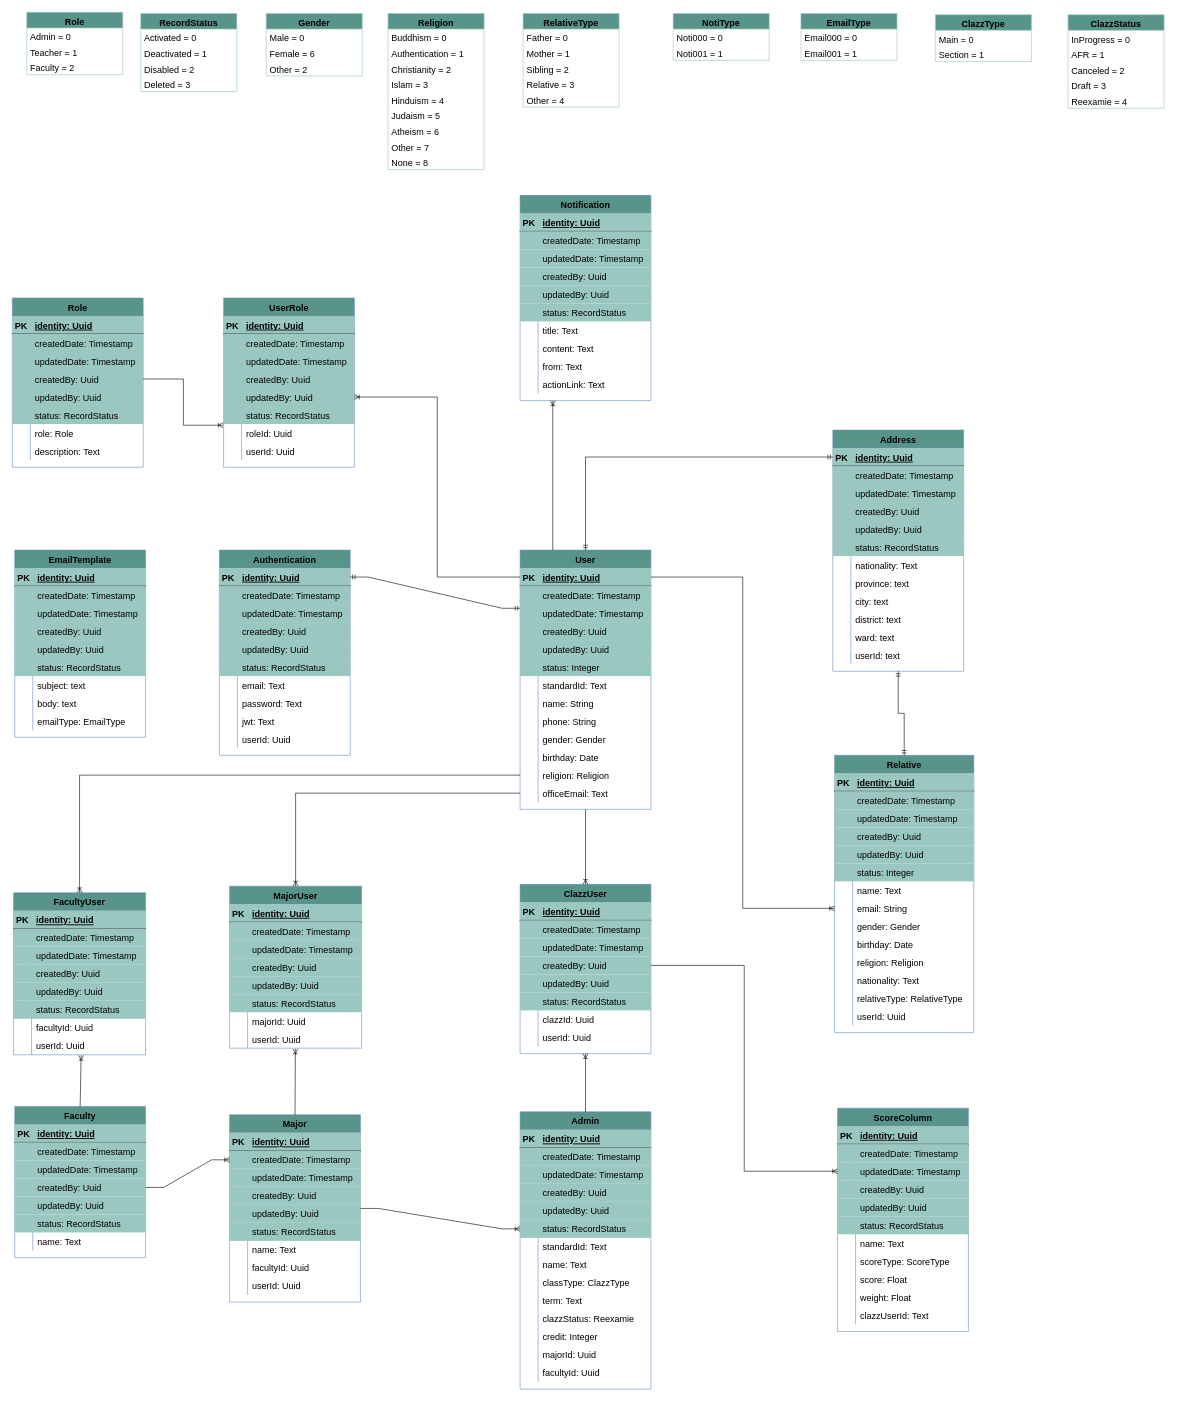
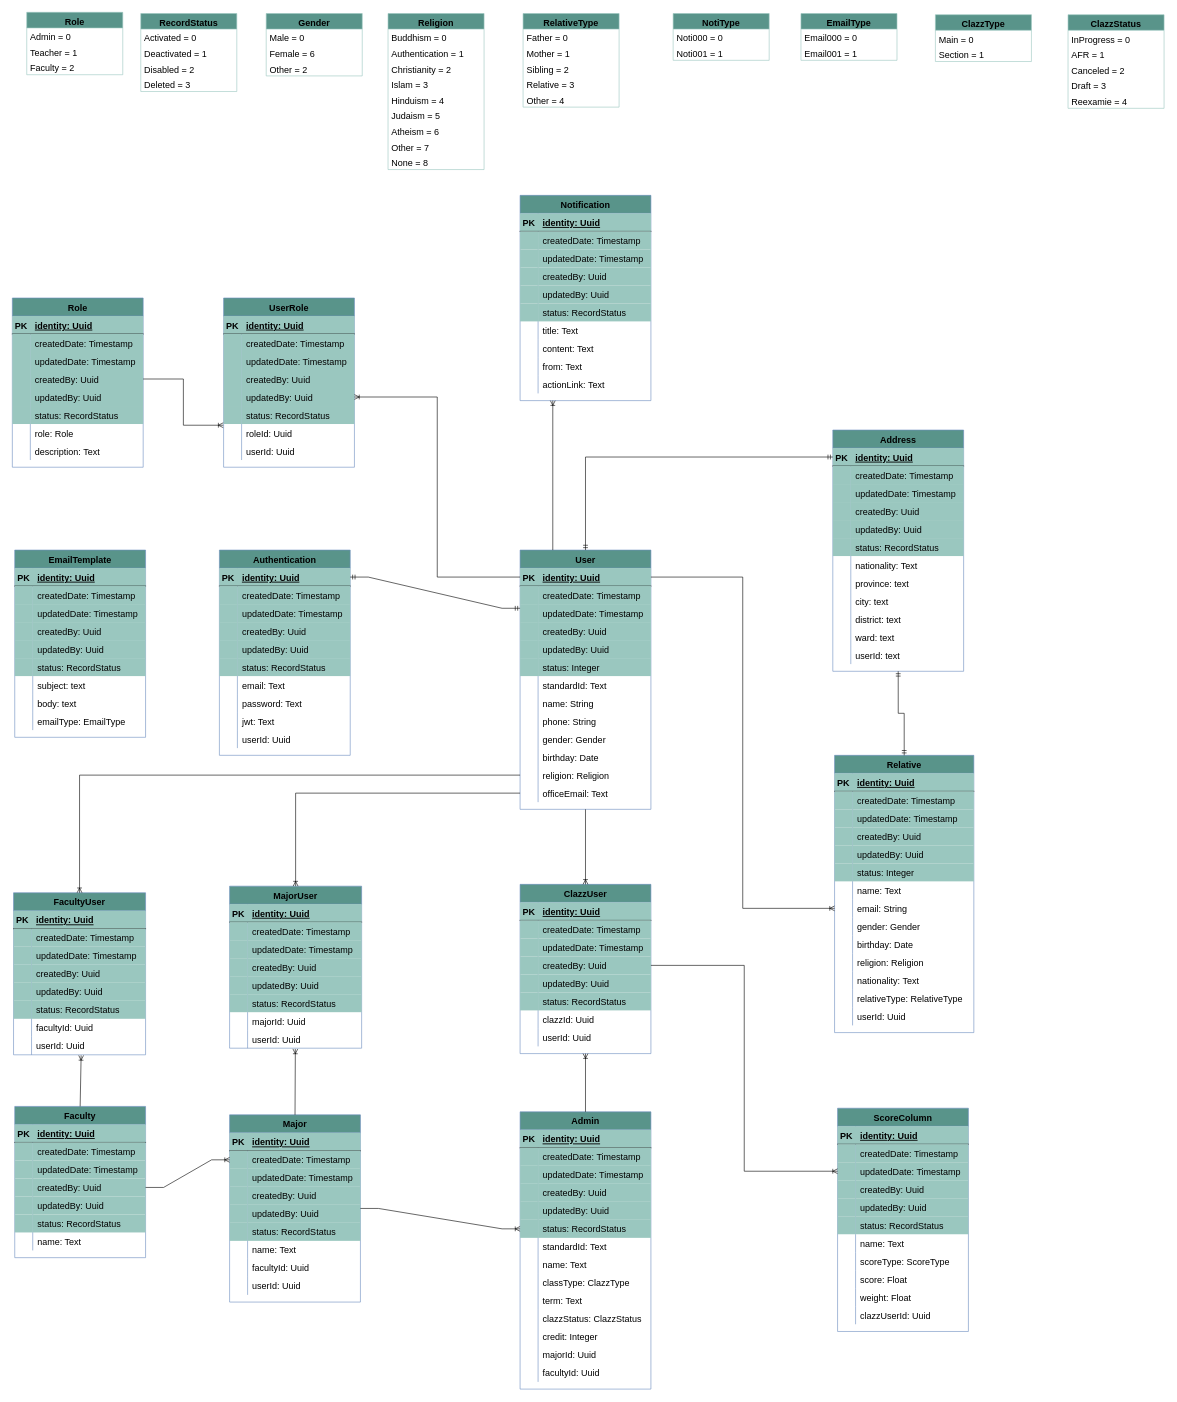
(899, 1316) -> (898, 1316)
(591, 1319) -> (598, 1319)
